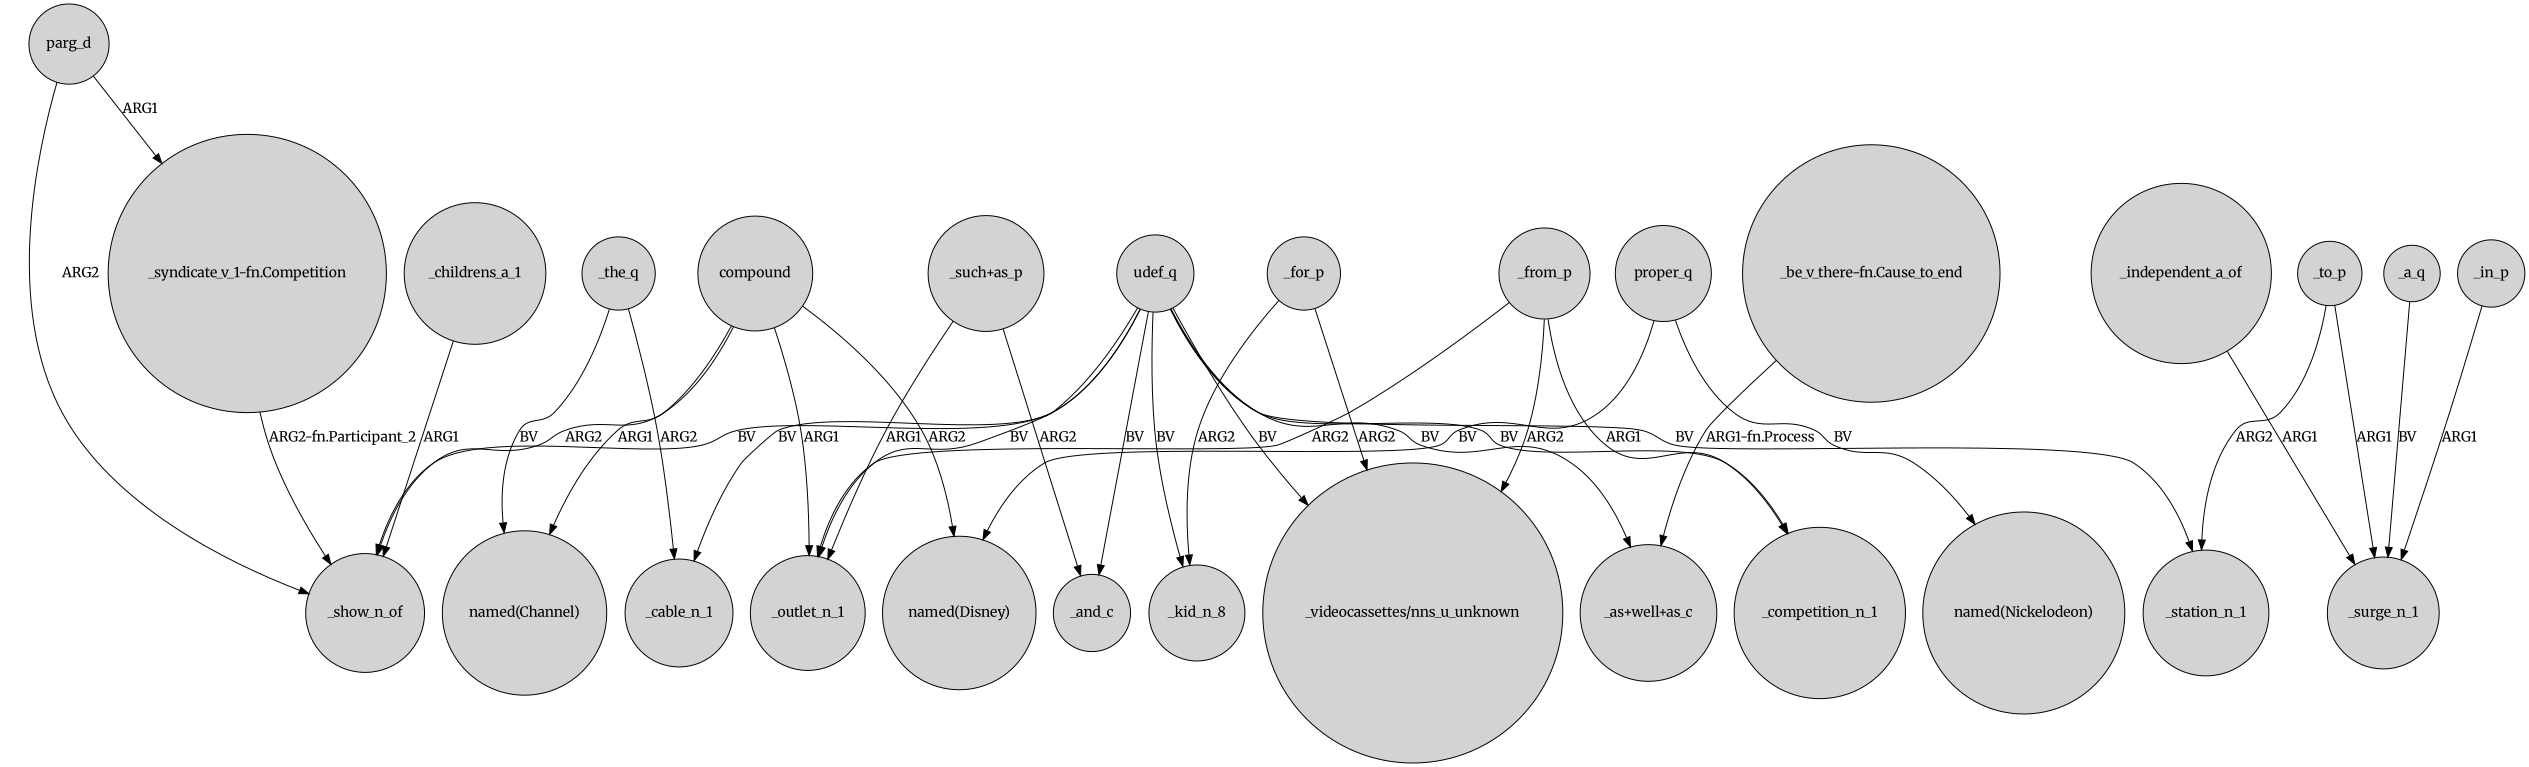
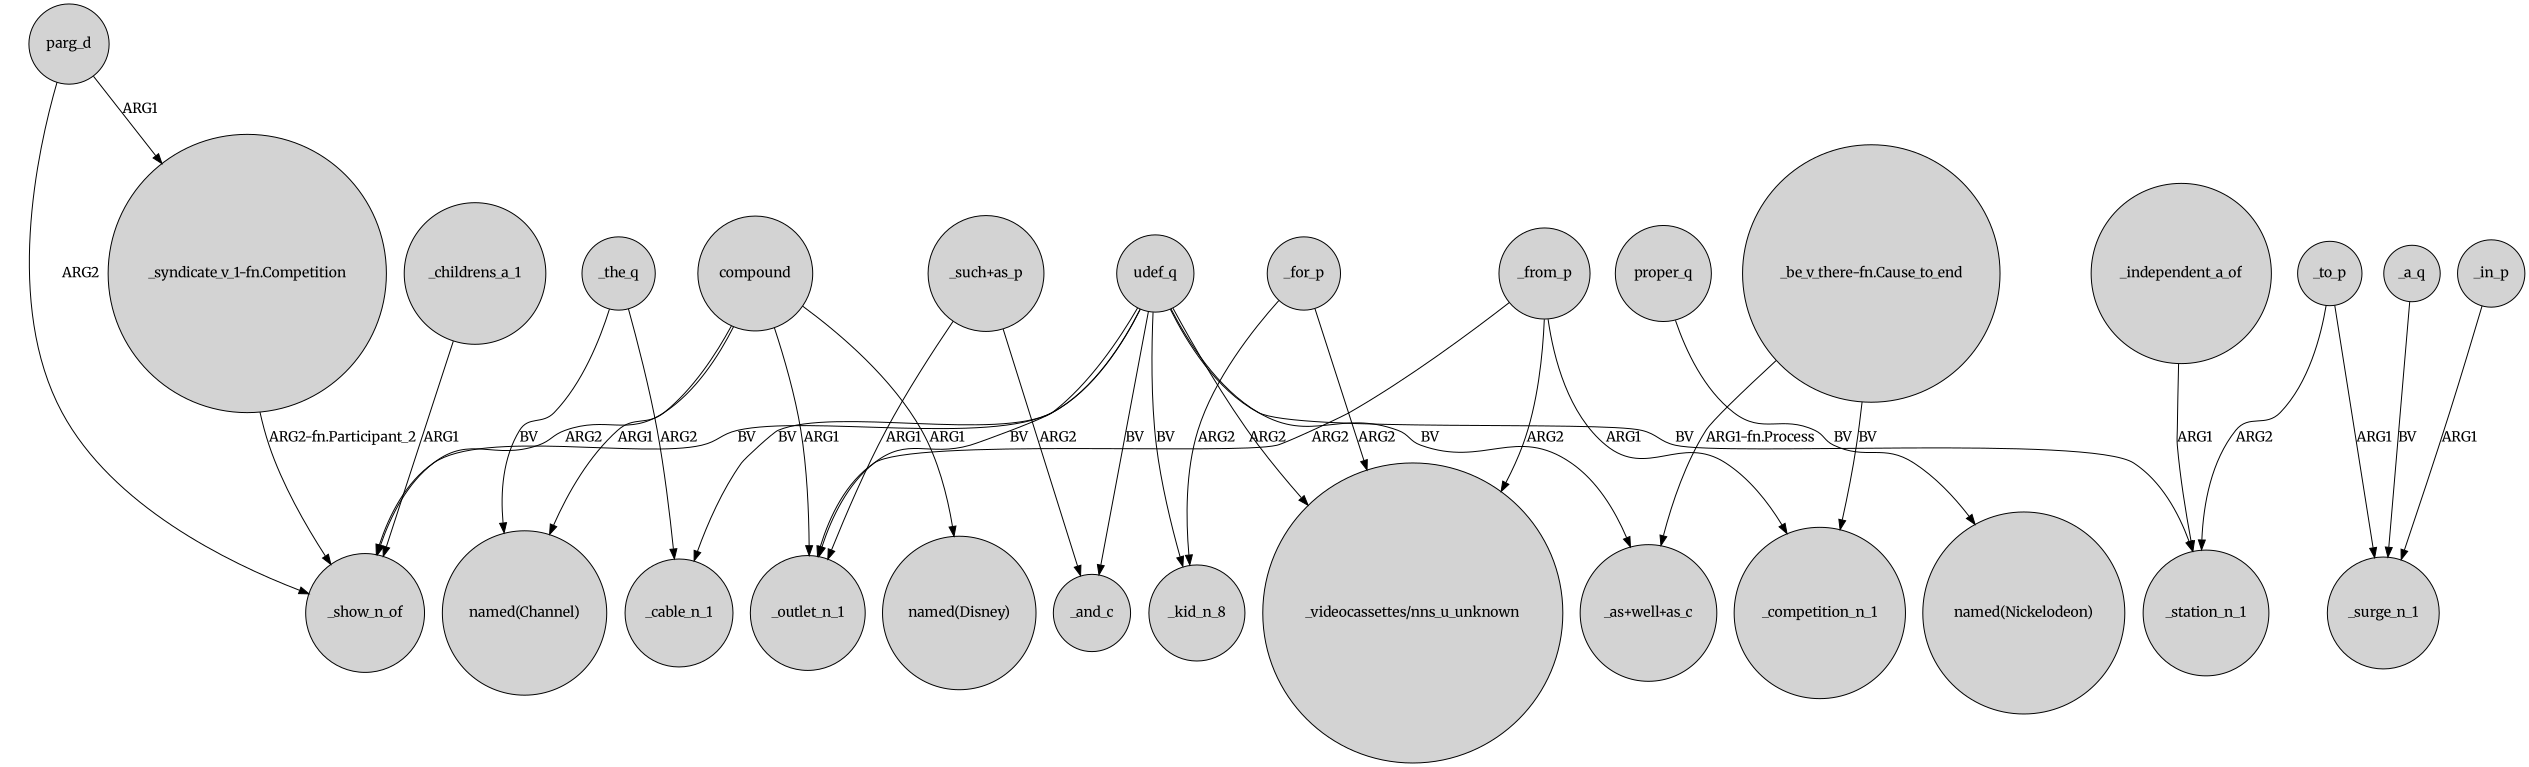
(1485, 433) -> (1854, 461)
(947, 438) -> (947, 438)
(1268, 438) -> (1268, 438)
(1336, 451) -> none
(2288, 453) -> (2178, 453)
